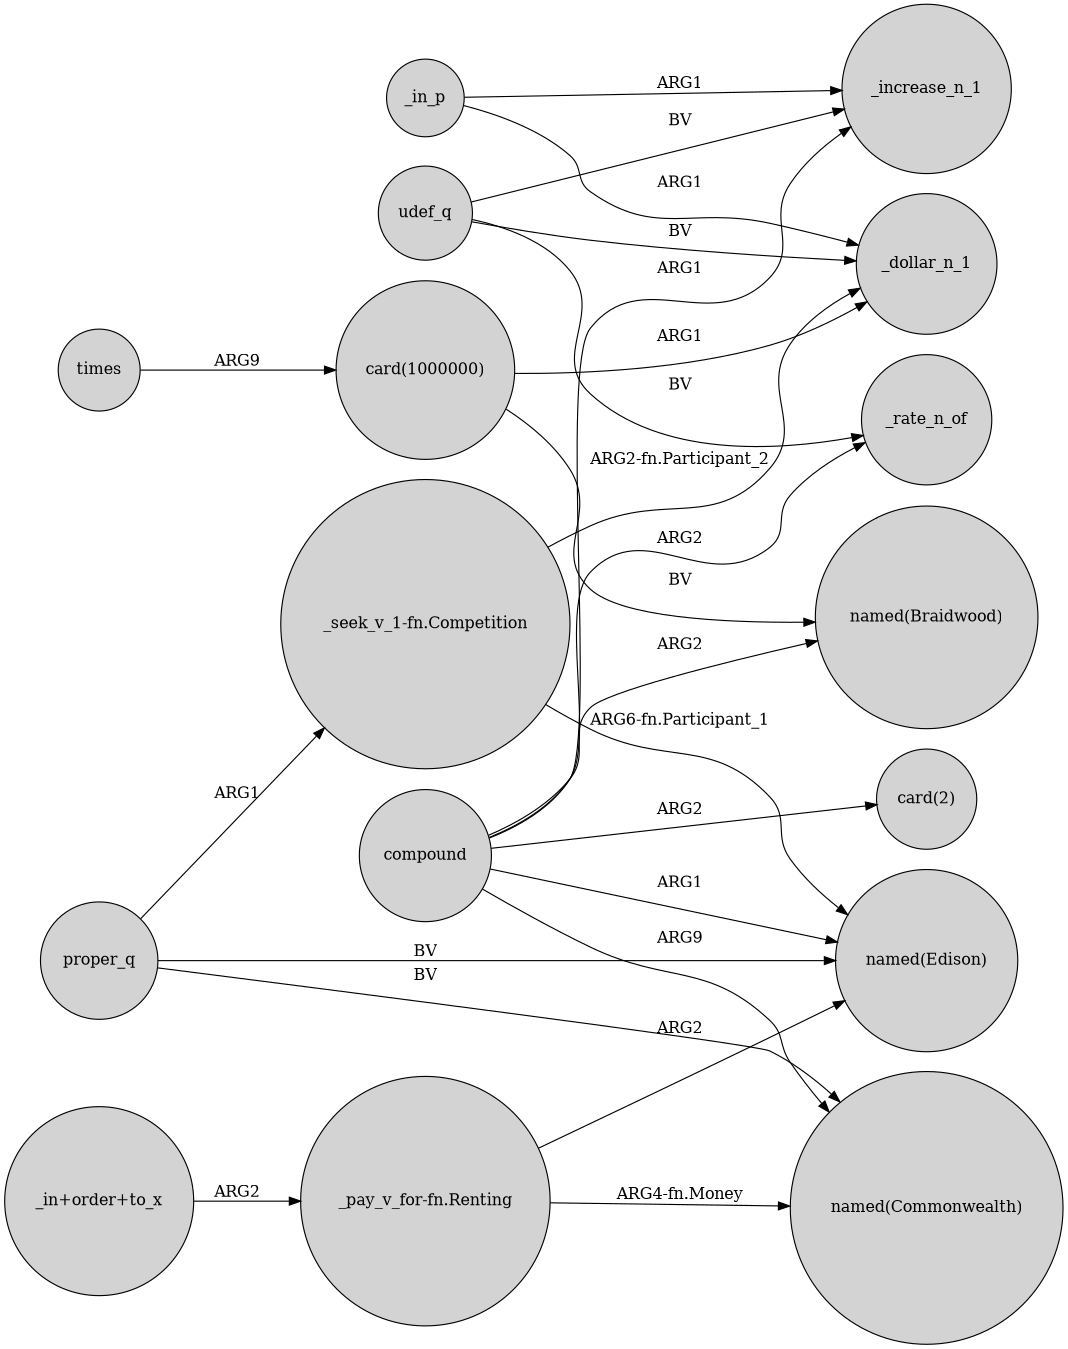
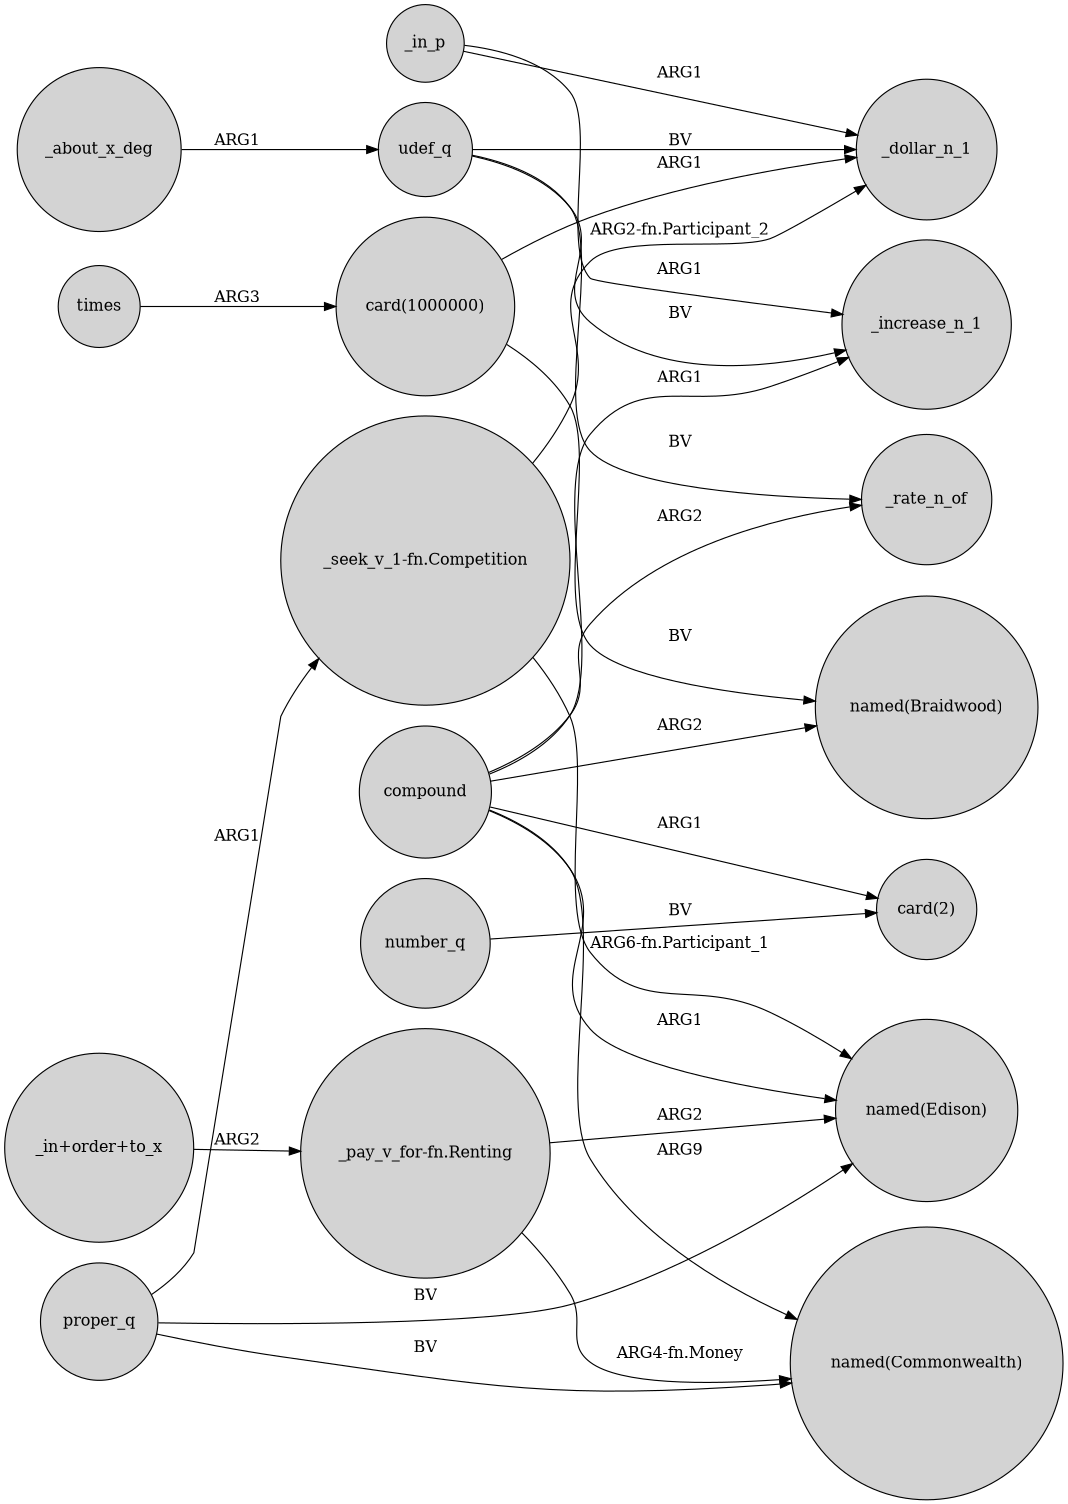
none -> (99, 150)
(237, 362) -> (237, 298)
(680, 810) -> (680, 824)
none -> (425, 943)
